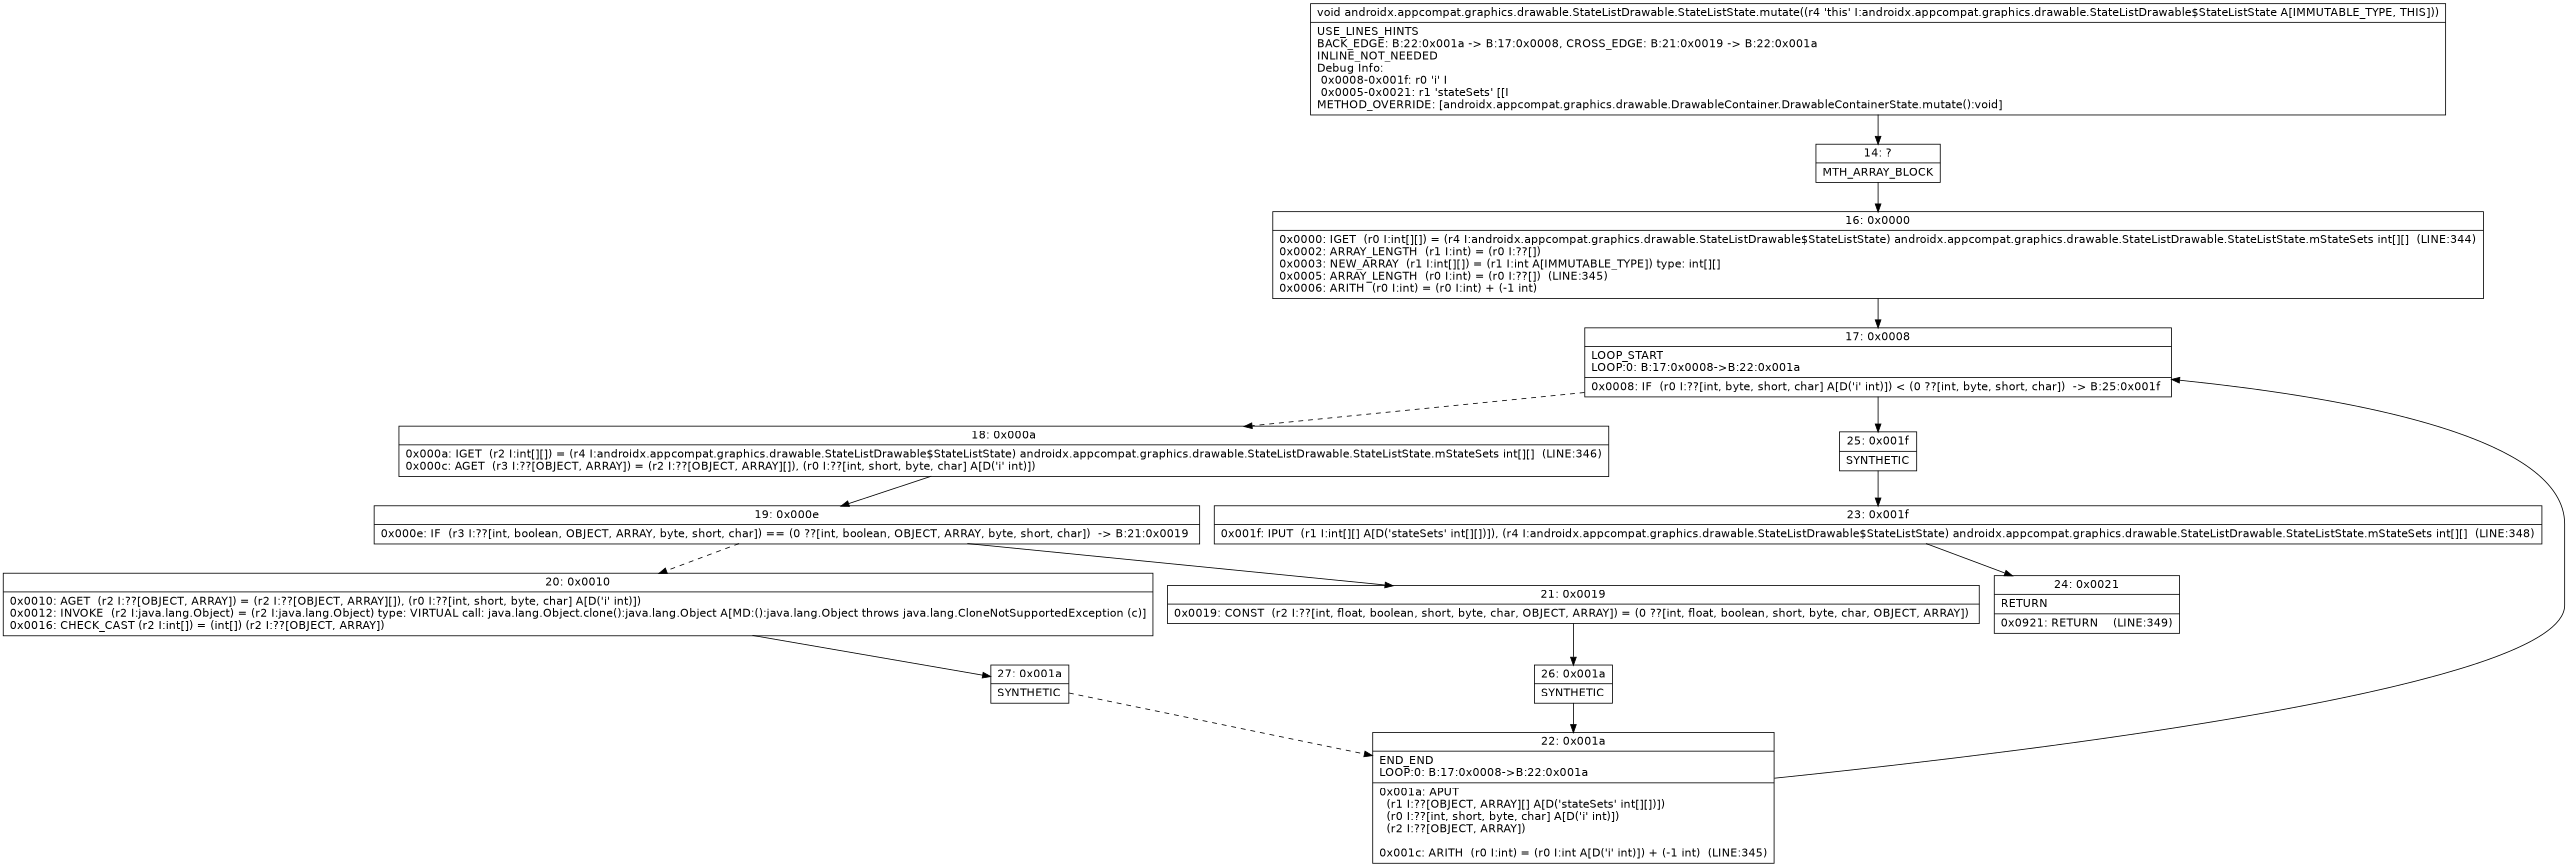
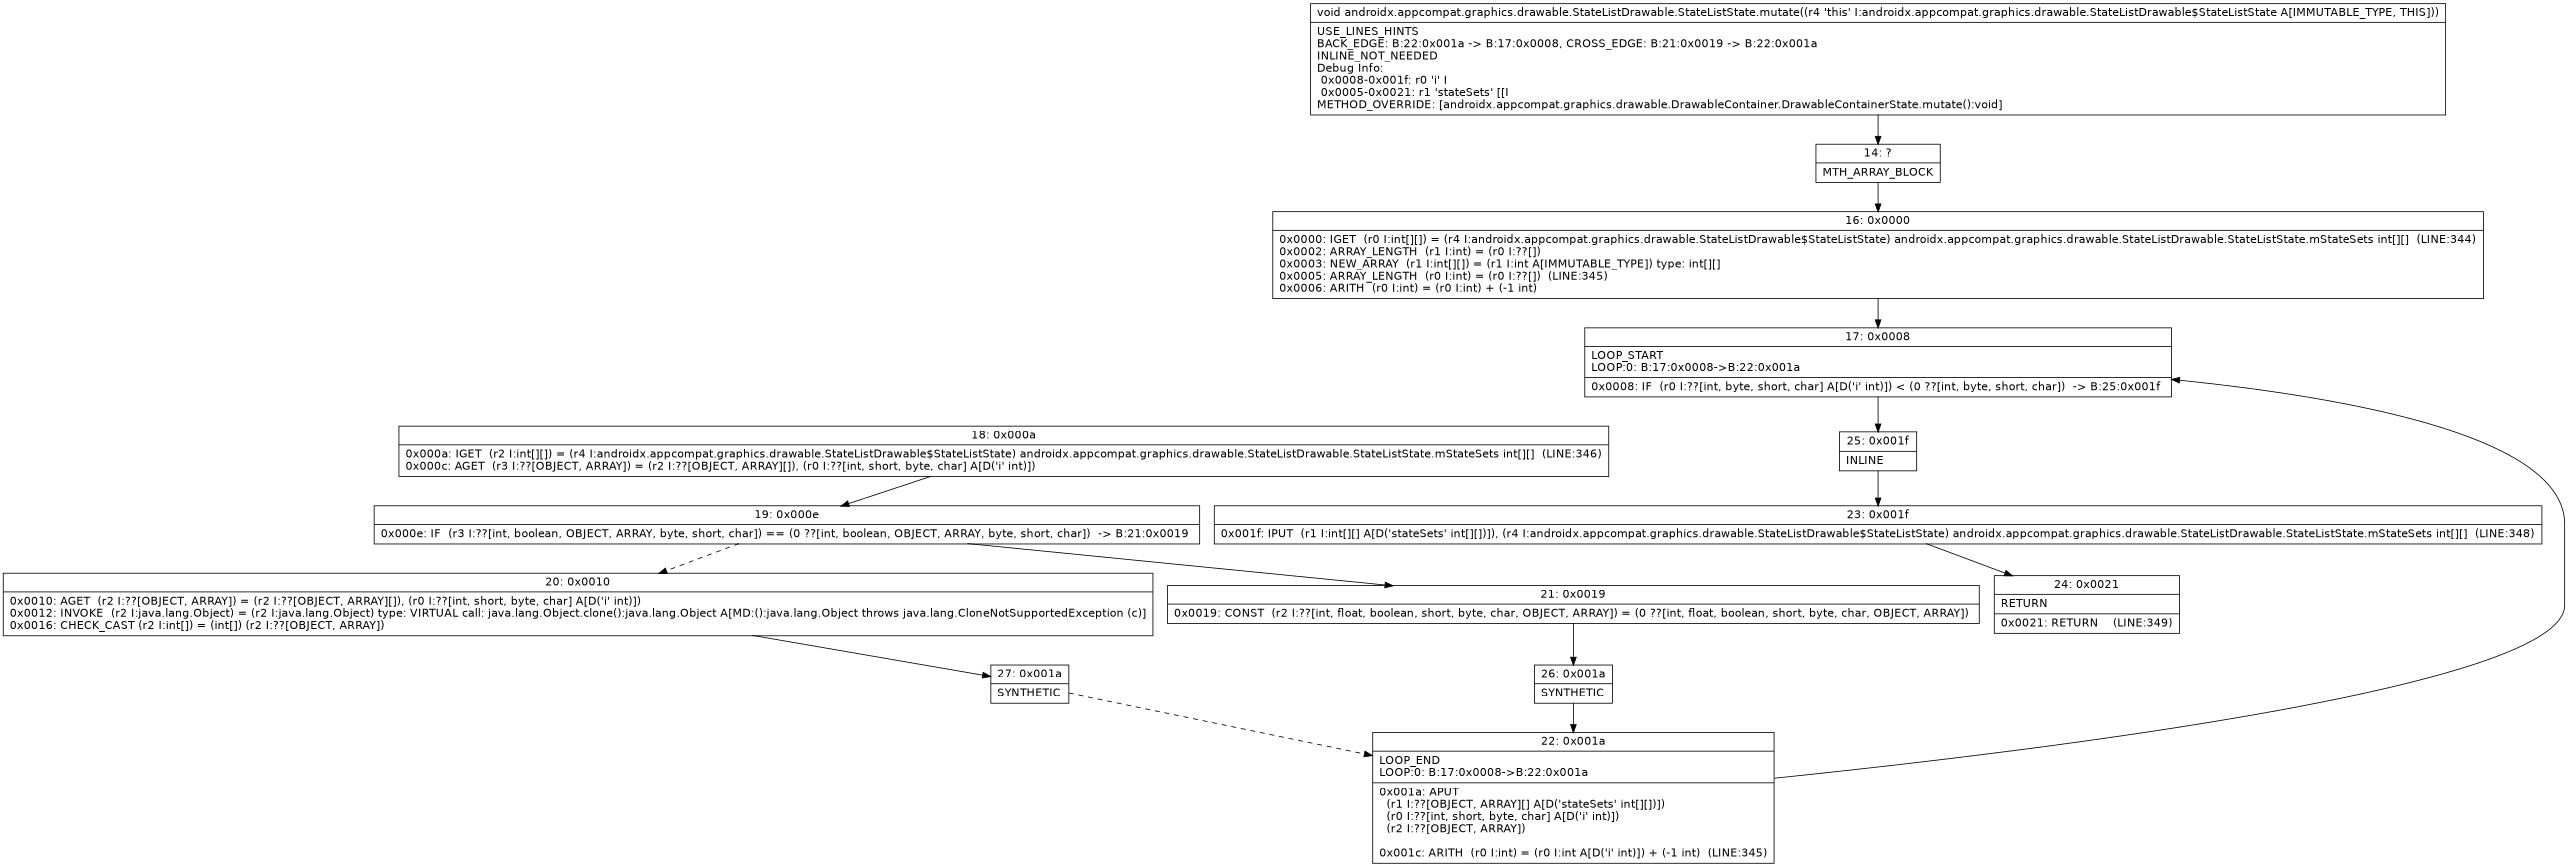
(1418, 409) -> none
(1878, 461) -> (1865, 461)
(2087, 623) -> (2087, 623)
(1406, 760) -> (1410, 760)
